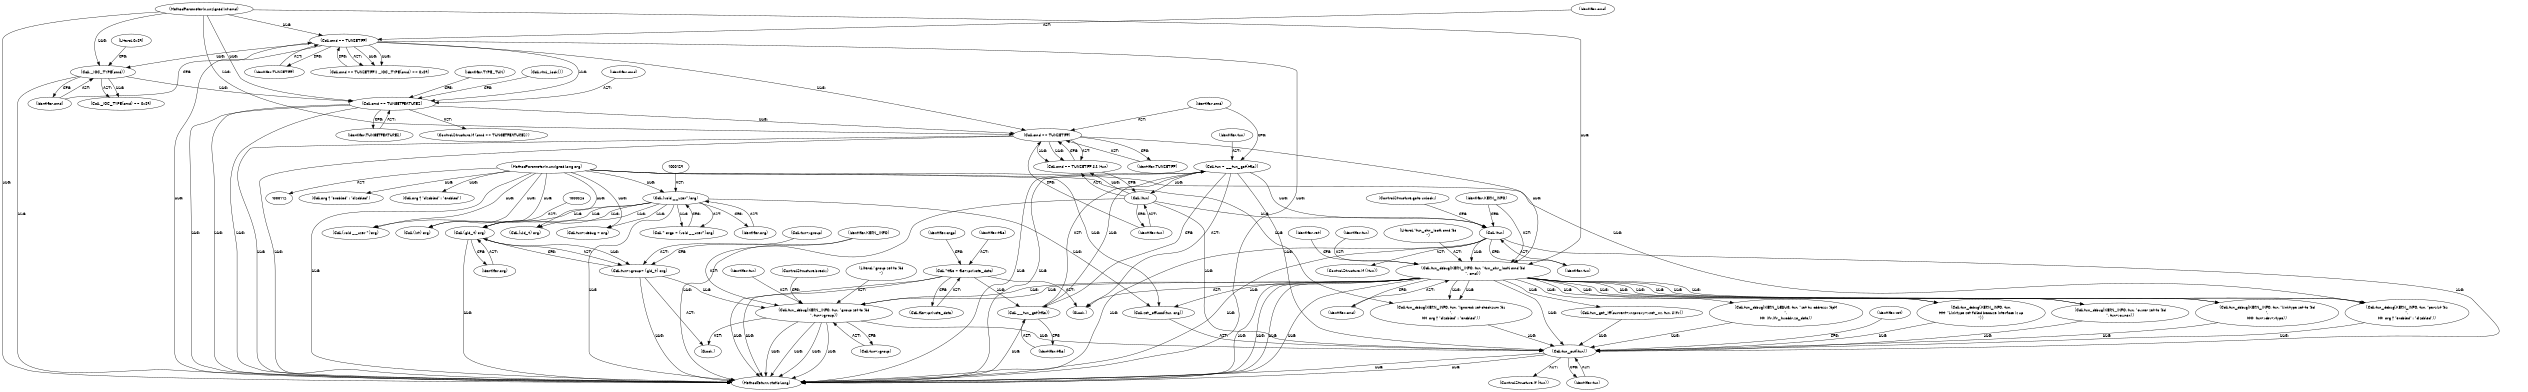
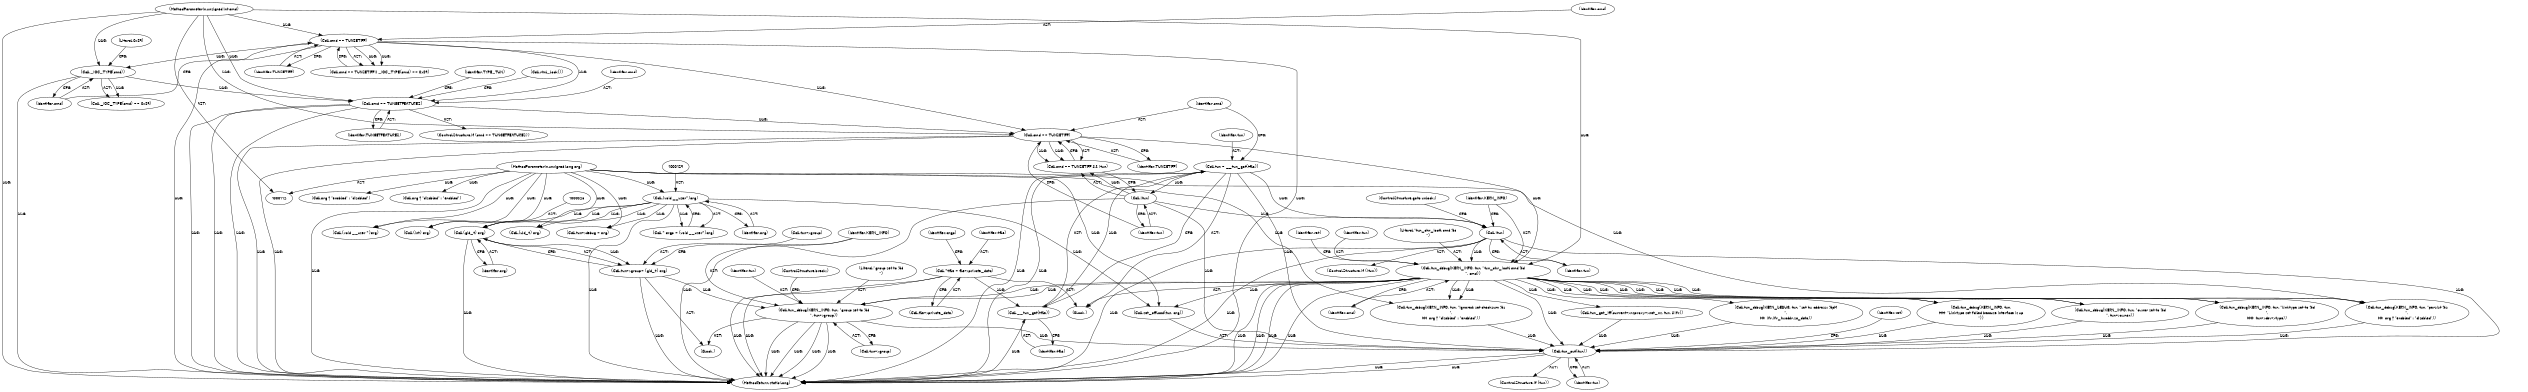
none -> (198, 110)
